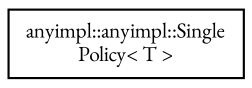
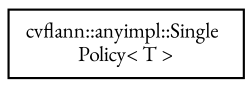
(126, 44) -> (126, 44)
